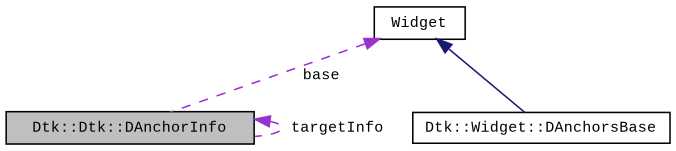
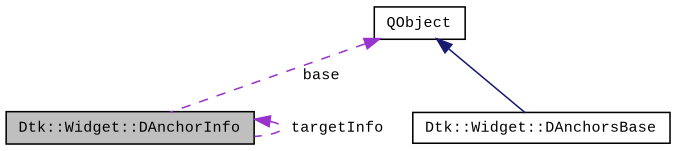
(420, 23) -> (420, 23)
(130, 128) -> (130, 128)
